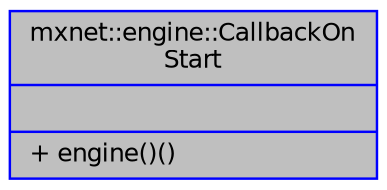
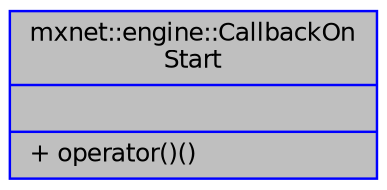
(103, 154) -> (113, 154)
